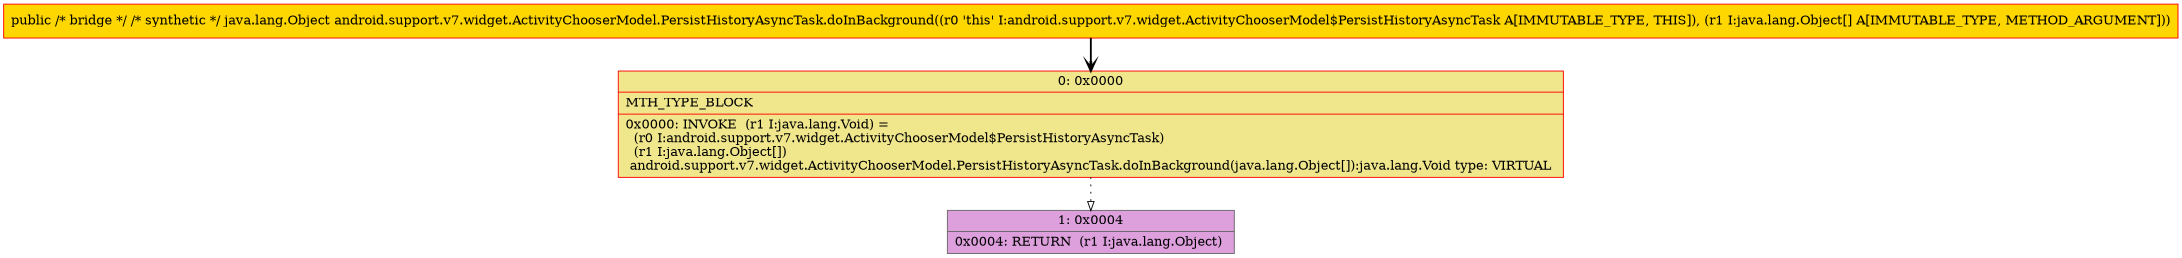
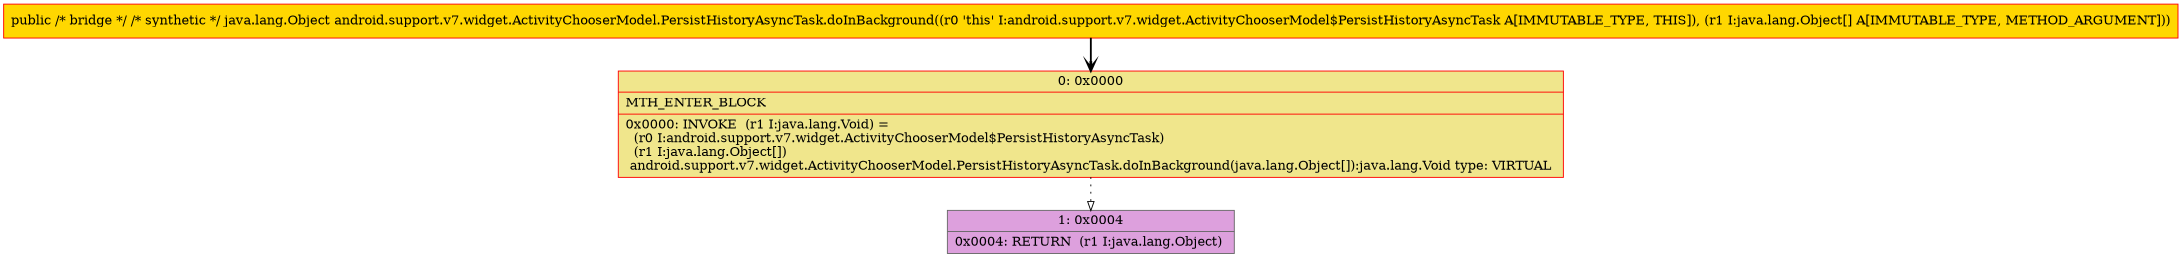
(689, 103) -> (696, 103)
